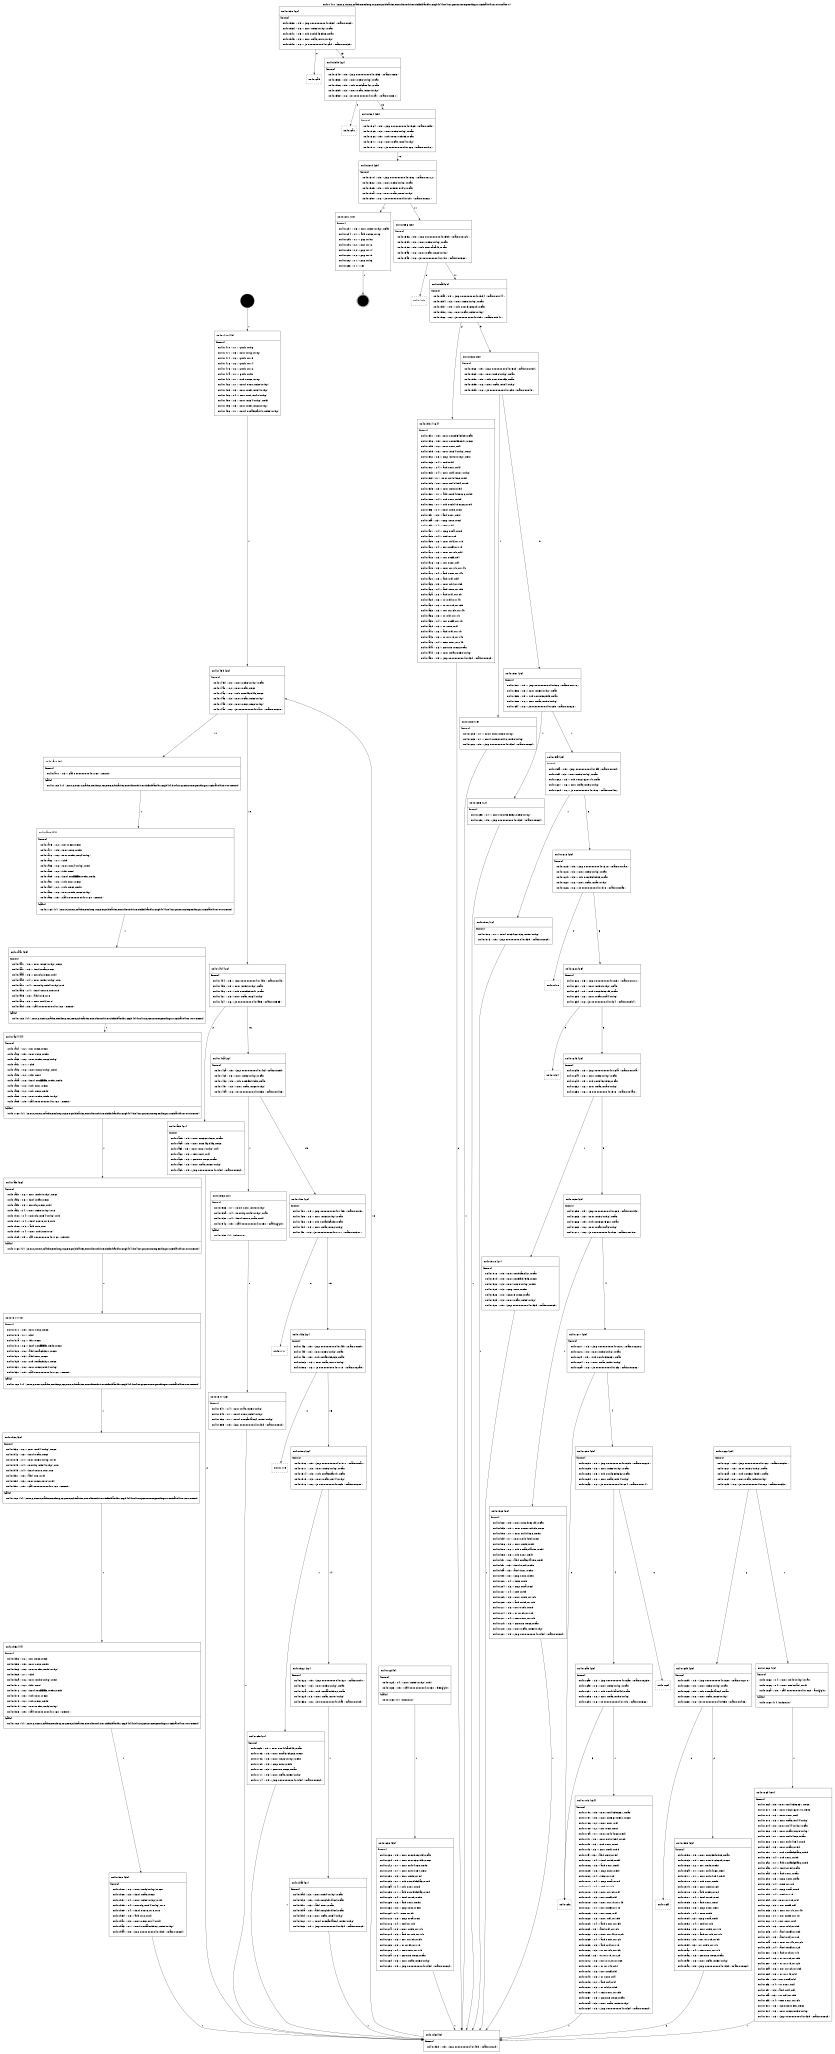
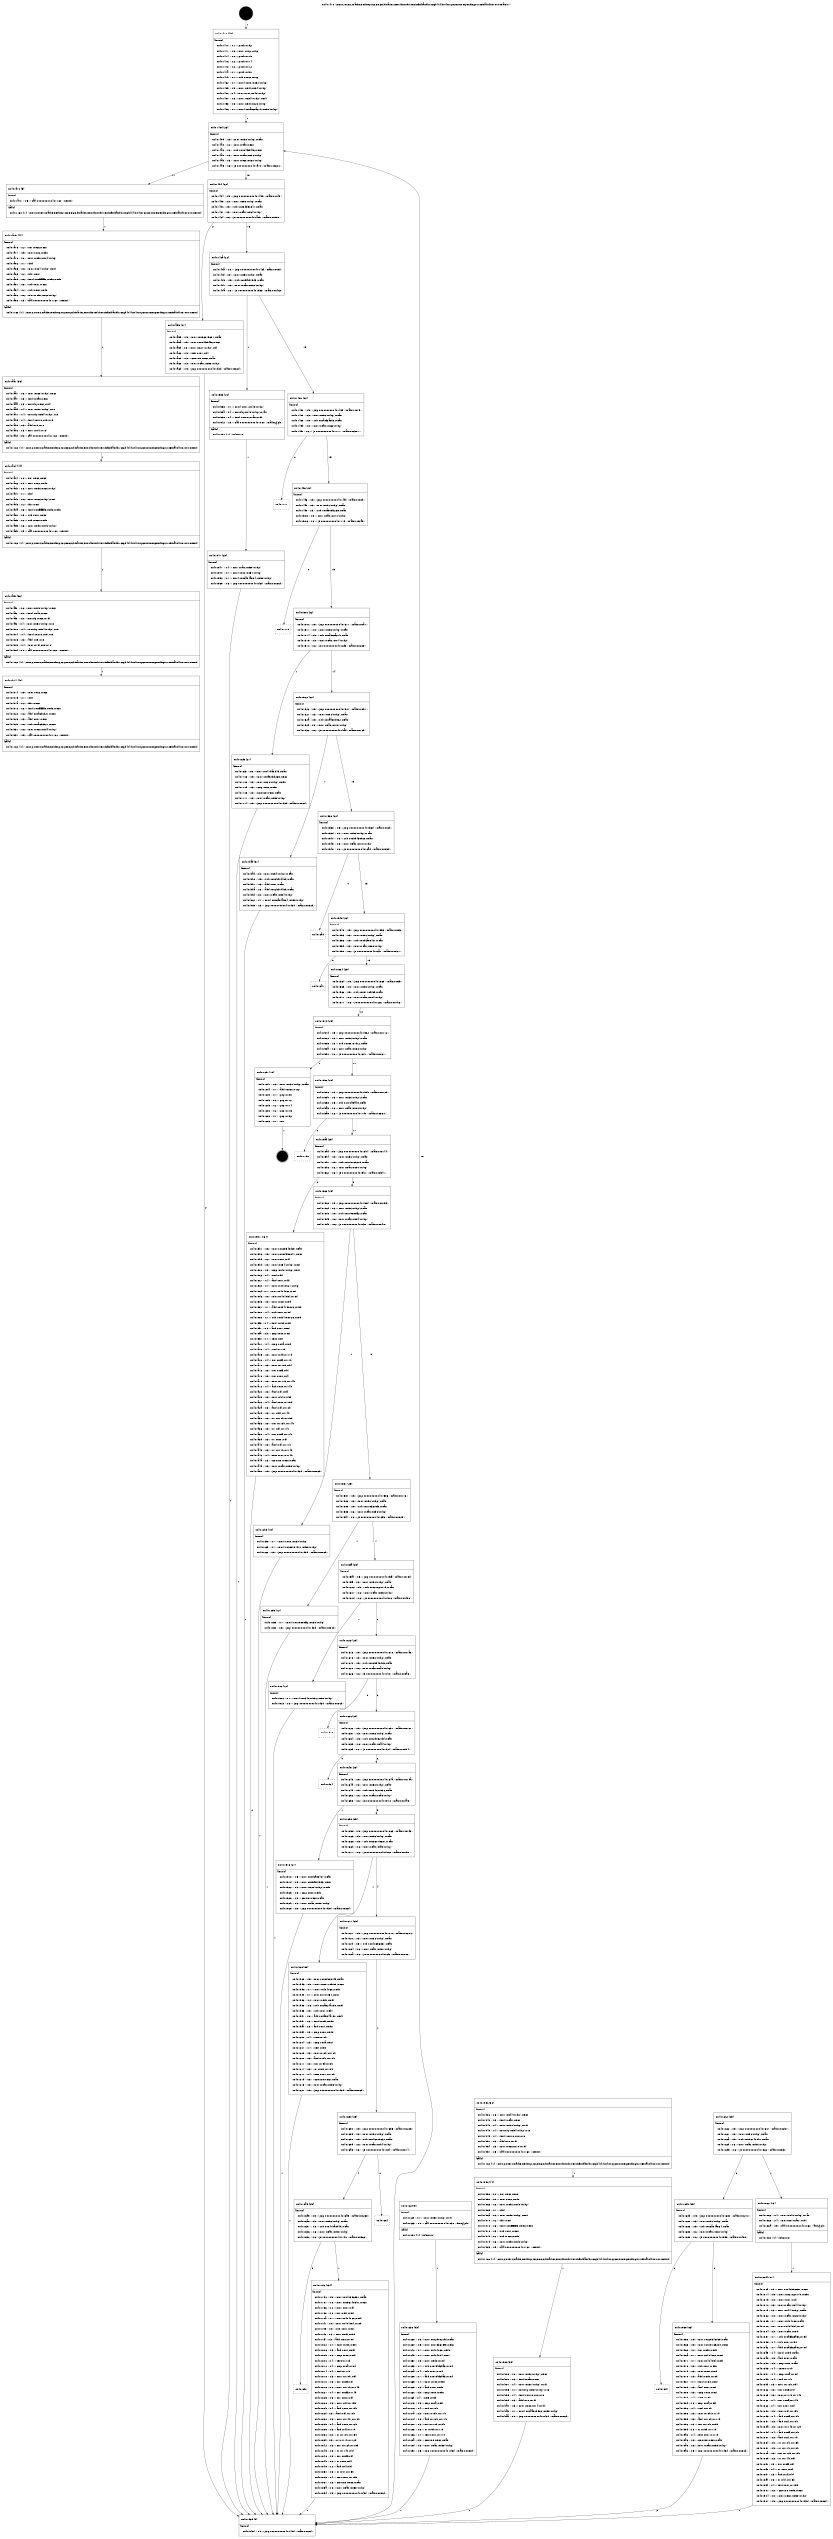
none -> (344, 772)
(102, 1410) -> none
(568, 1633) -> none
